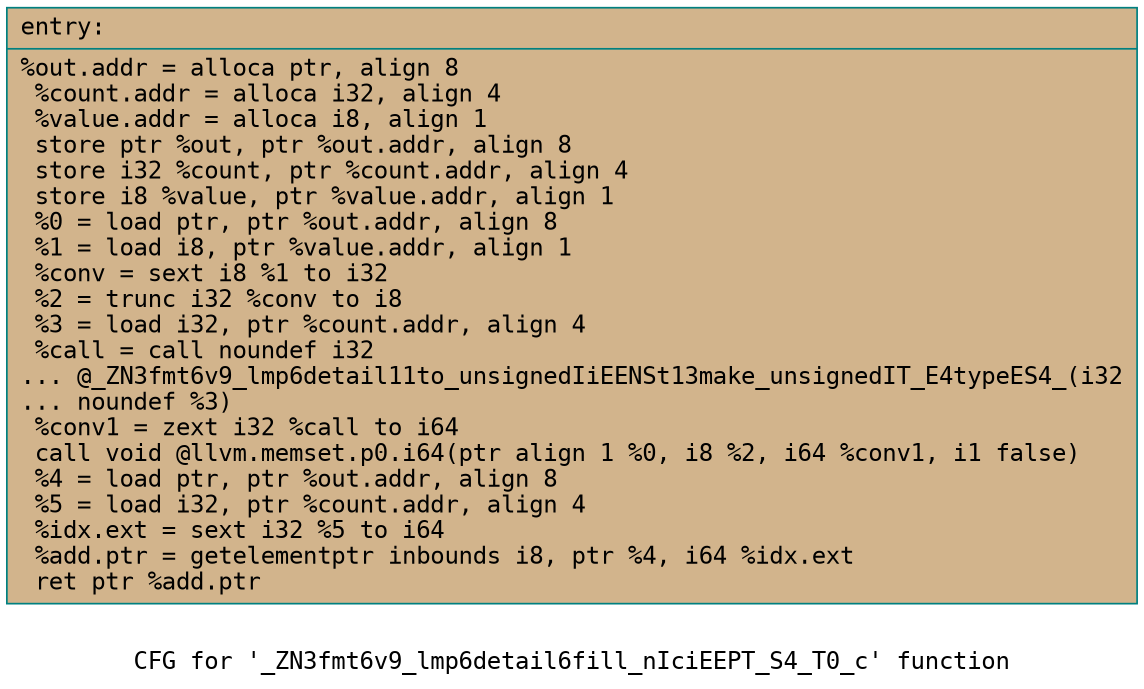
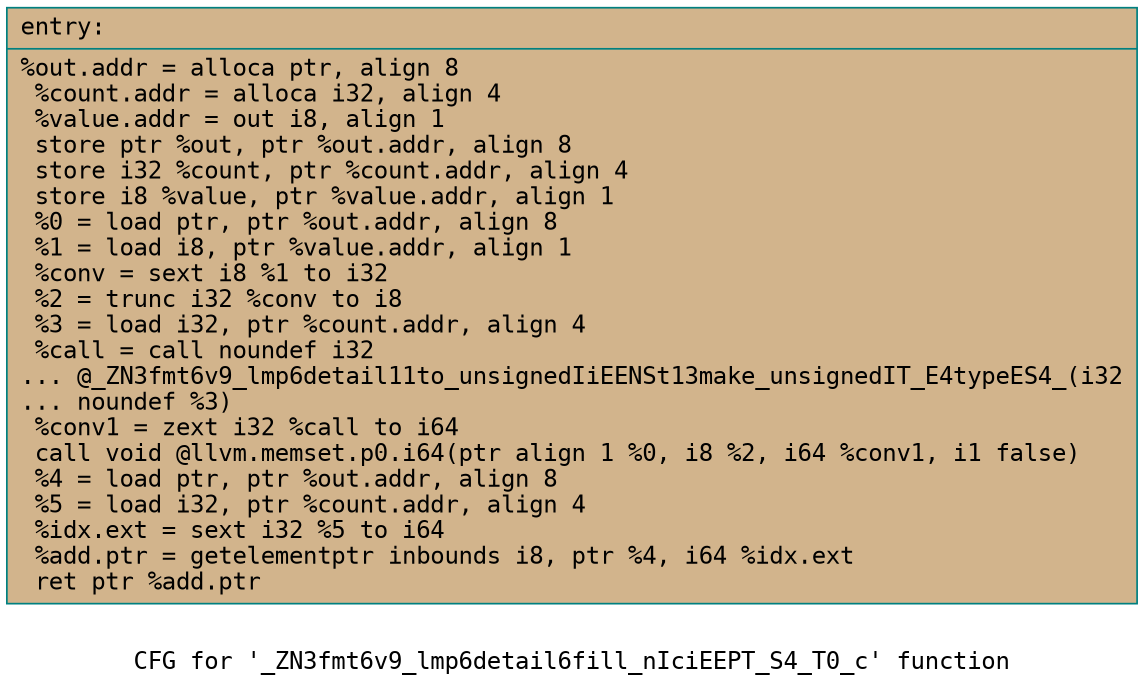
(254, 120) -> (233, 120)
